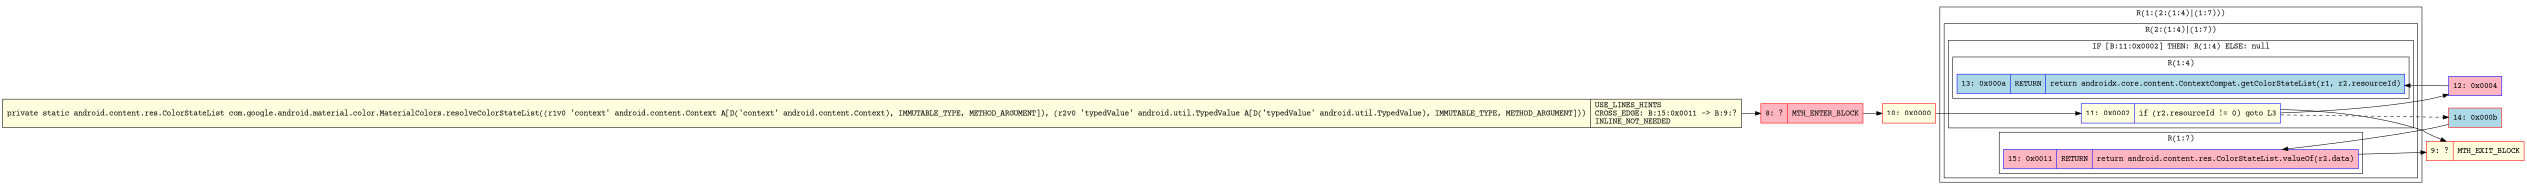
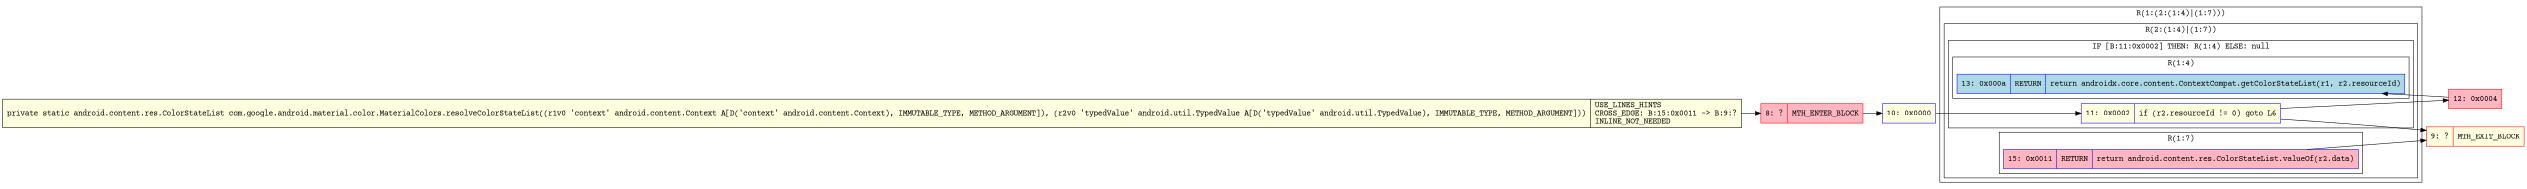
(2475, 86) -> (2475, 99)
(1909, 113) -> (1909, 113)
(2208, 113) -> (2208, 113)
(2475, 118) -> none
